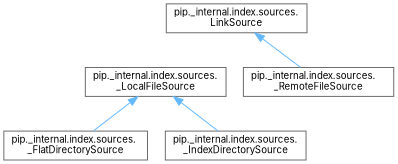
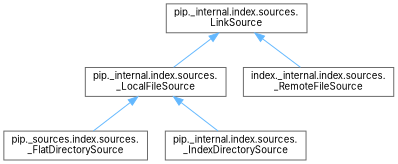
none -> (192, 53)
(319, 82) -> (319, 82)
(76, 146) -> (76, 146)
